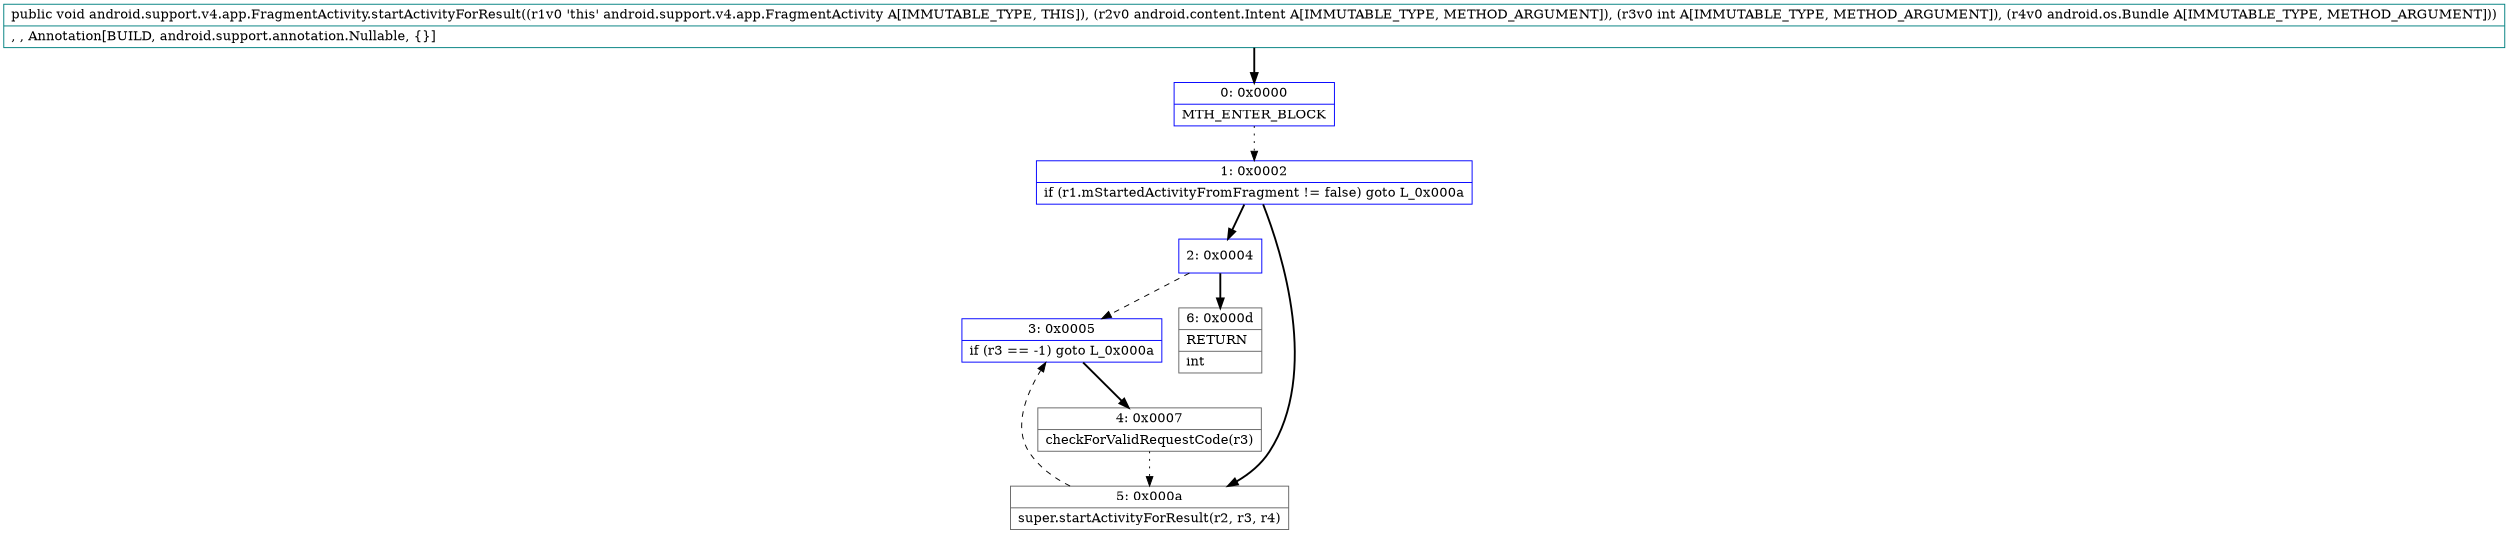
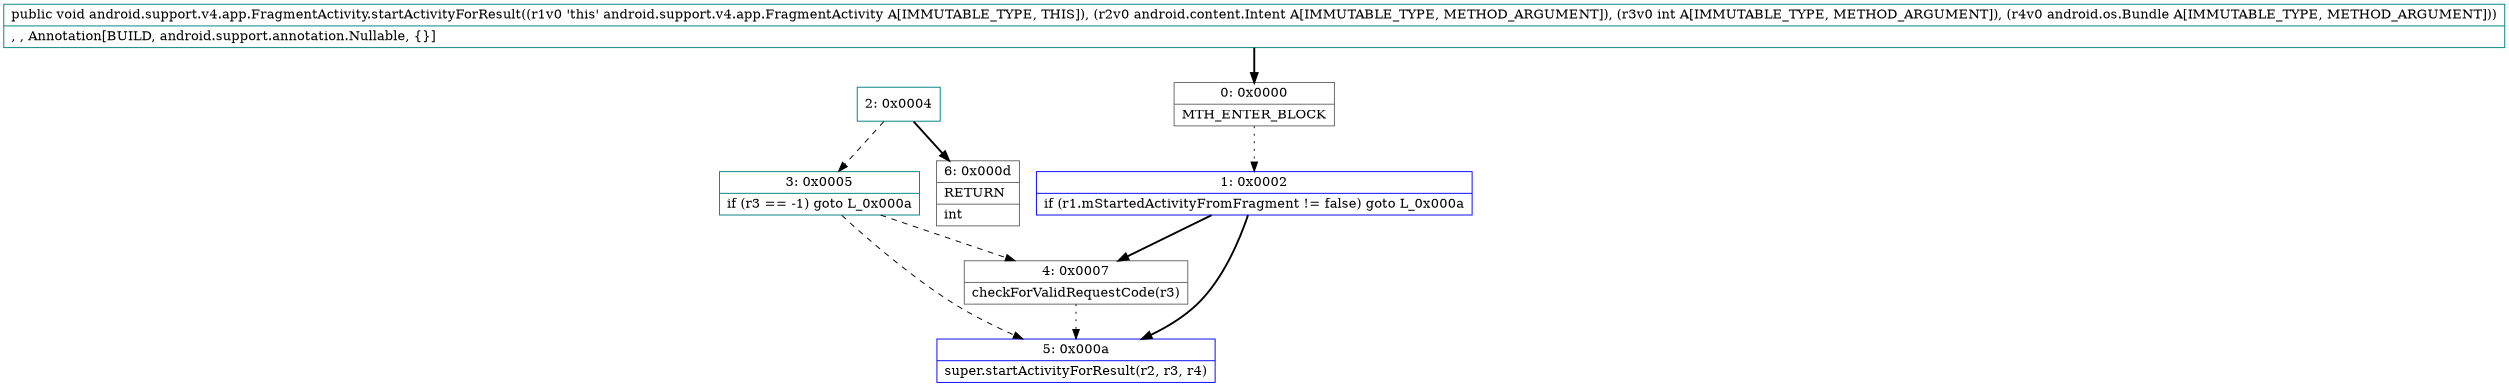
(1254, 104) -> (1254, 104)
(1238, 217) -> (1170, 236)
(1220, 256) -> (899, 104)
(1062, 340) -> (820, 193)
(1102, 382) -> (943, 236)
(1023, 437) -> (923, 283)
(1150, 508) -> (1076, 361)
